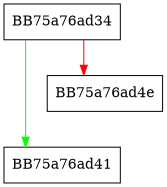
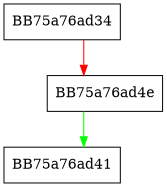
(26, 89) -> (84, 124)
